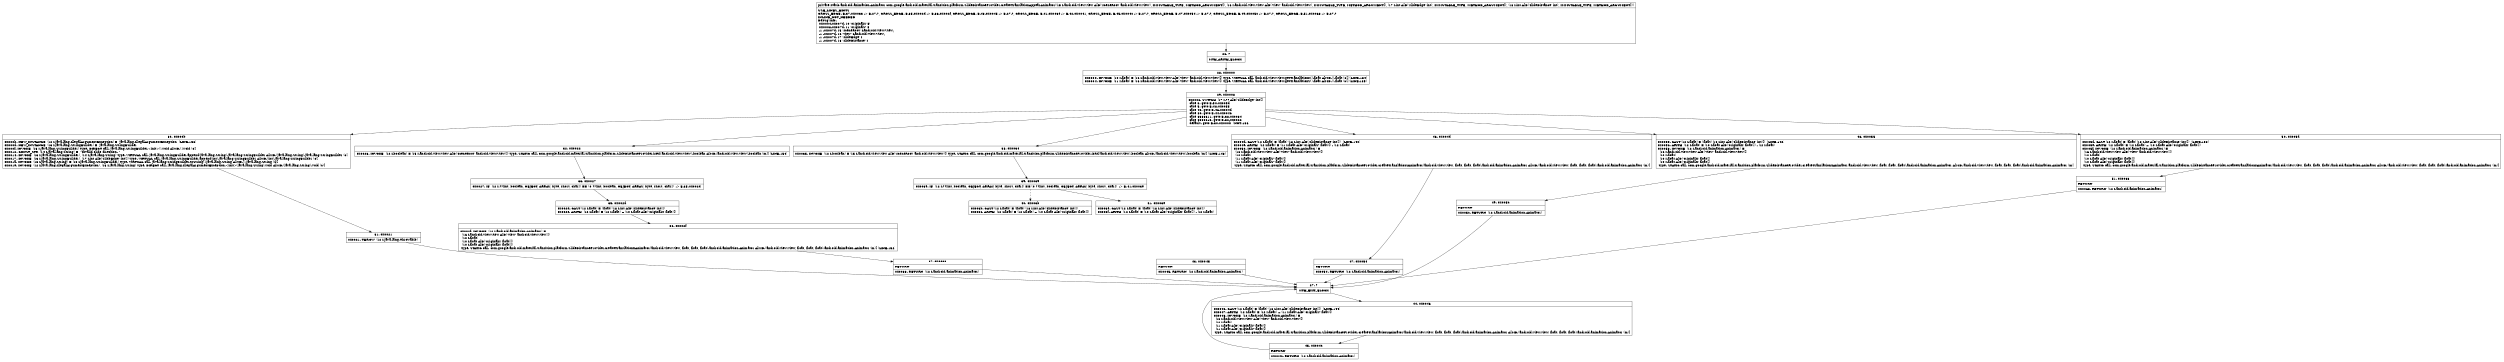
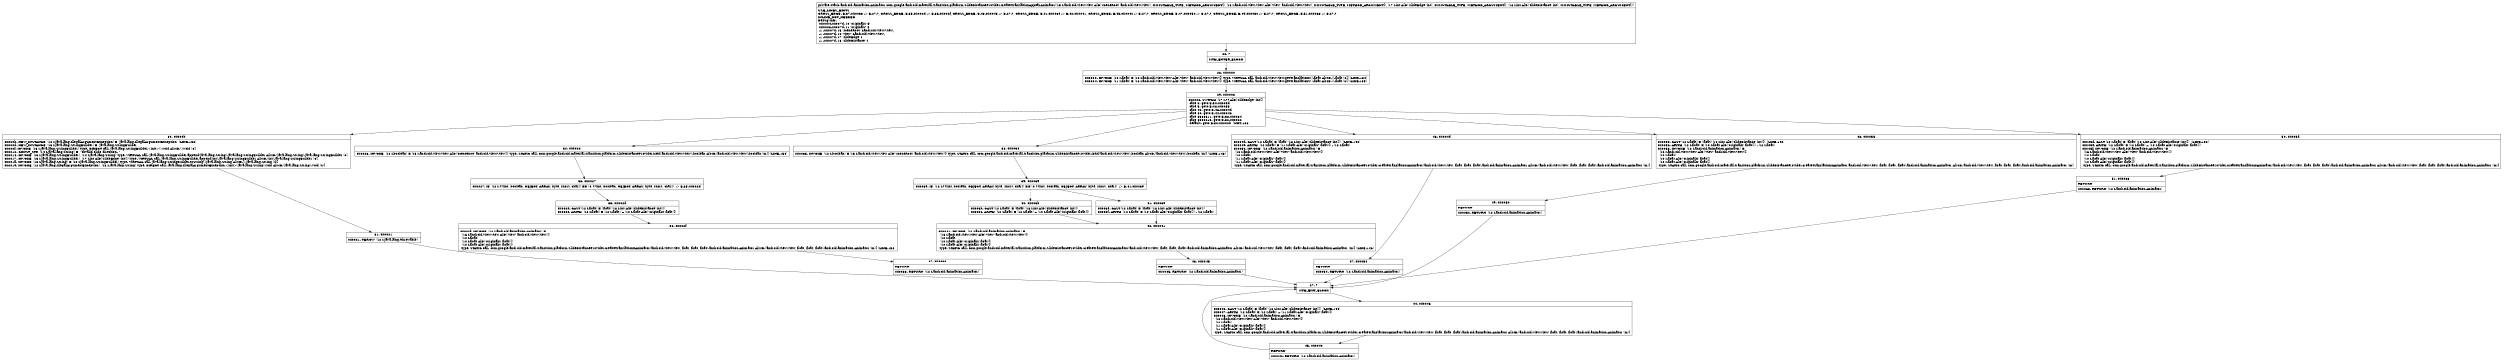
(1225, 59) -> (1226, 59)
none -> (1156, 237)
(1138, 278) -> none
